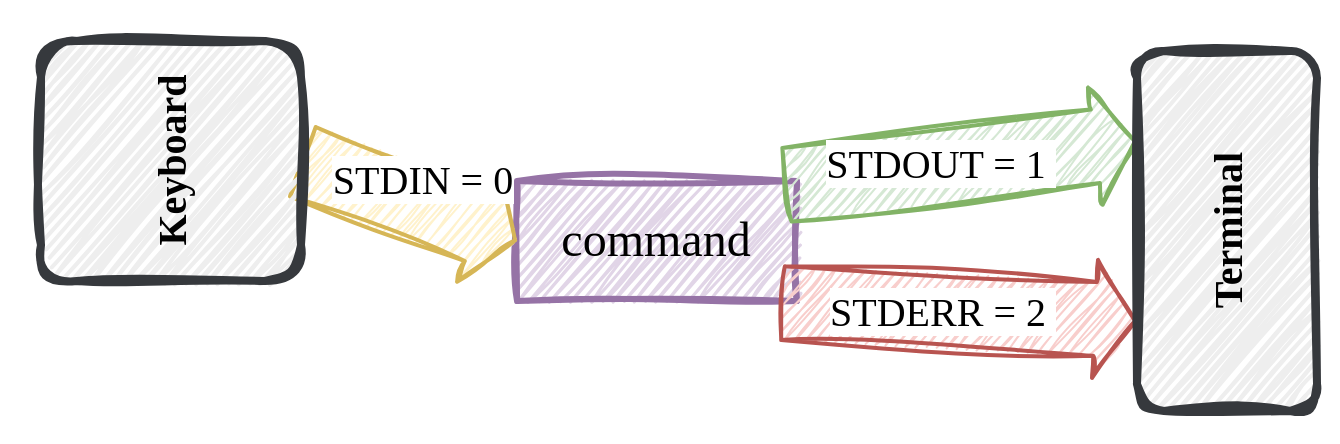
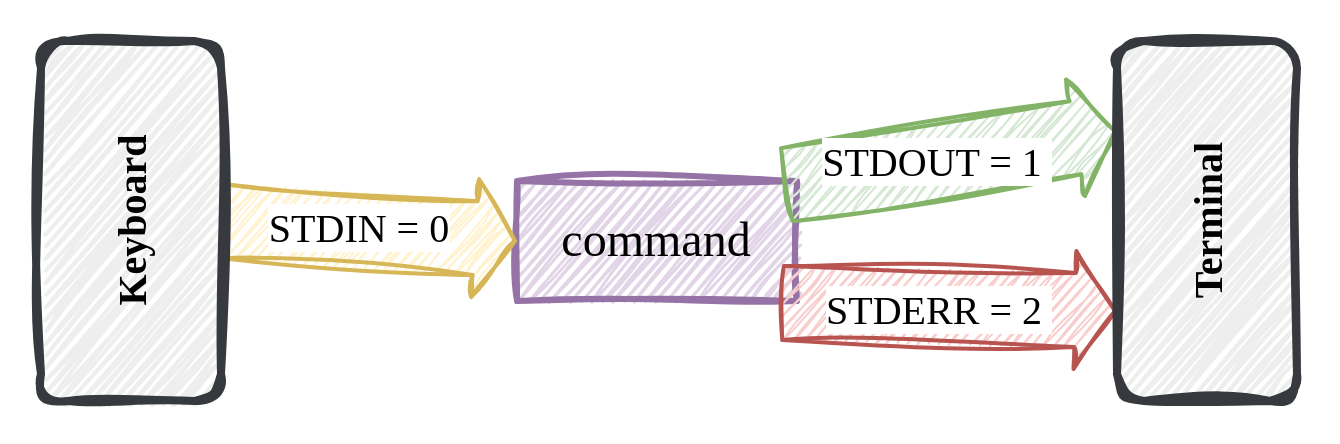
(171, 161) -> (131, 221)
(1227, 231) -> (1207, 221)
